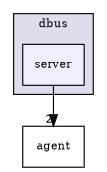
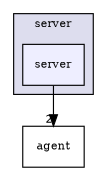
(53, 24) -> (53, 24)
